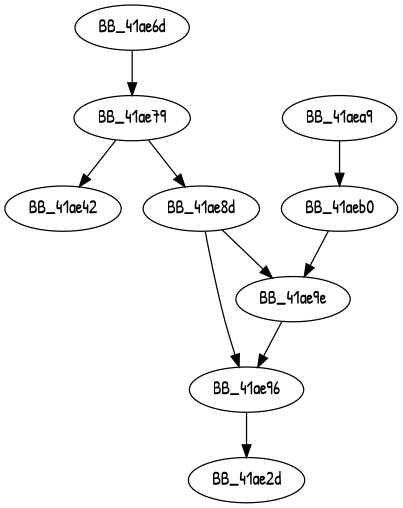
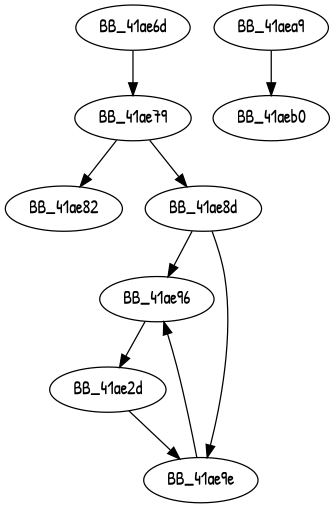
(63, 209) -> (64, 209)
(319, 248) -> (150, 430)
